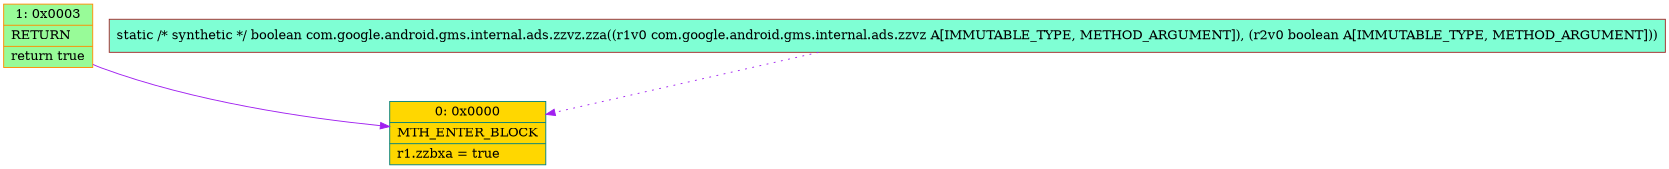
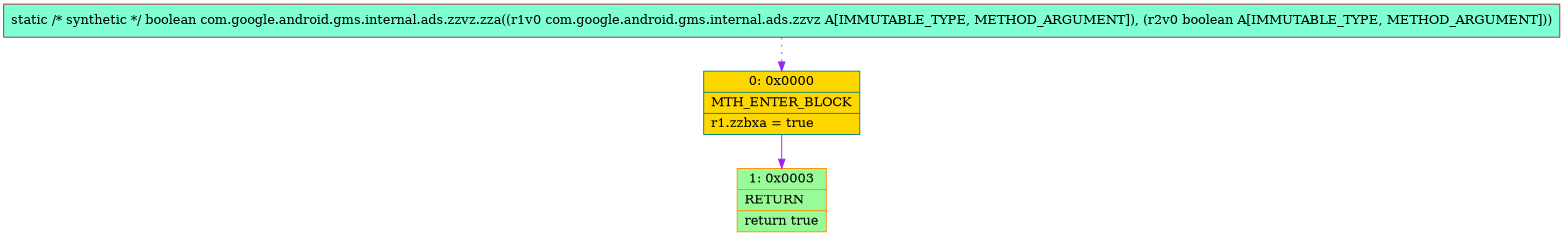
(235, 104) -> (782, 147)
